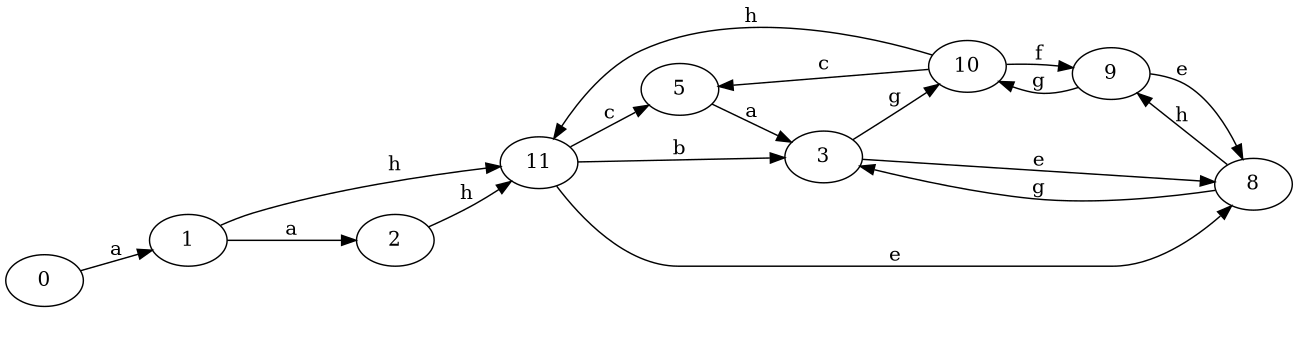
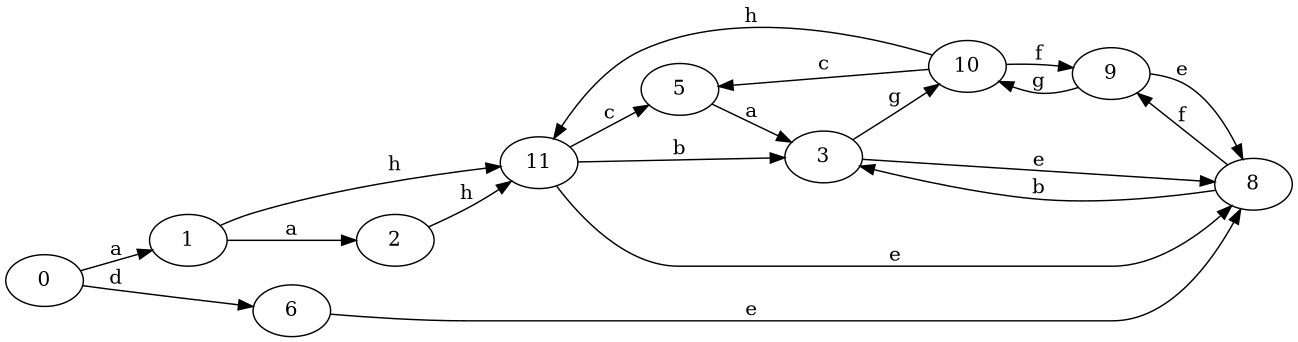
(1182, 116) -> (1182, 116)
(1039, 188) -> (1039, 188)
none -> (292, 311)
